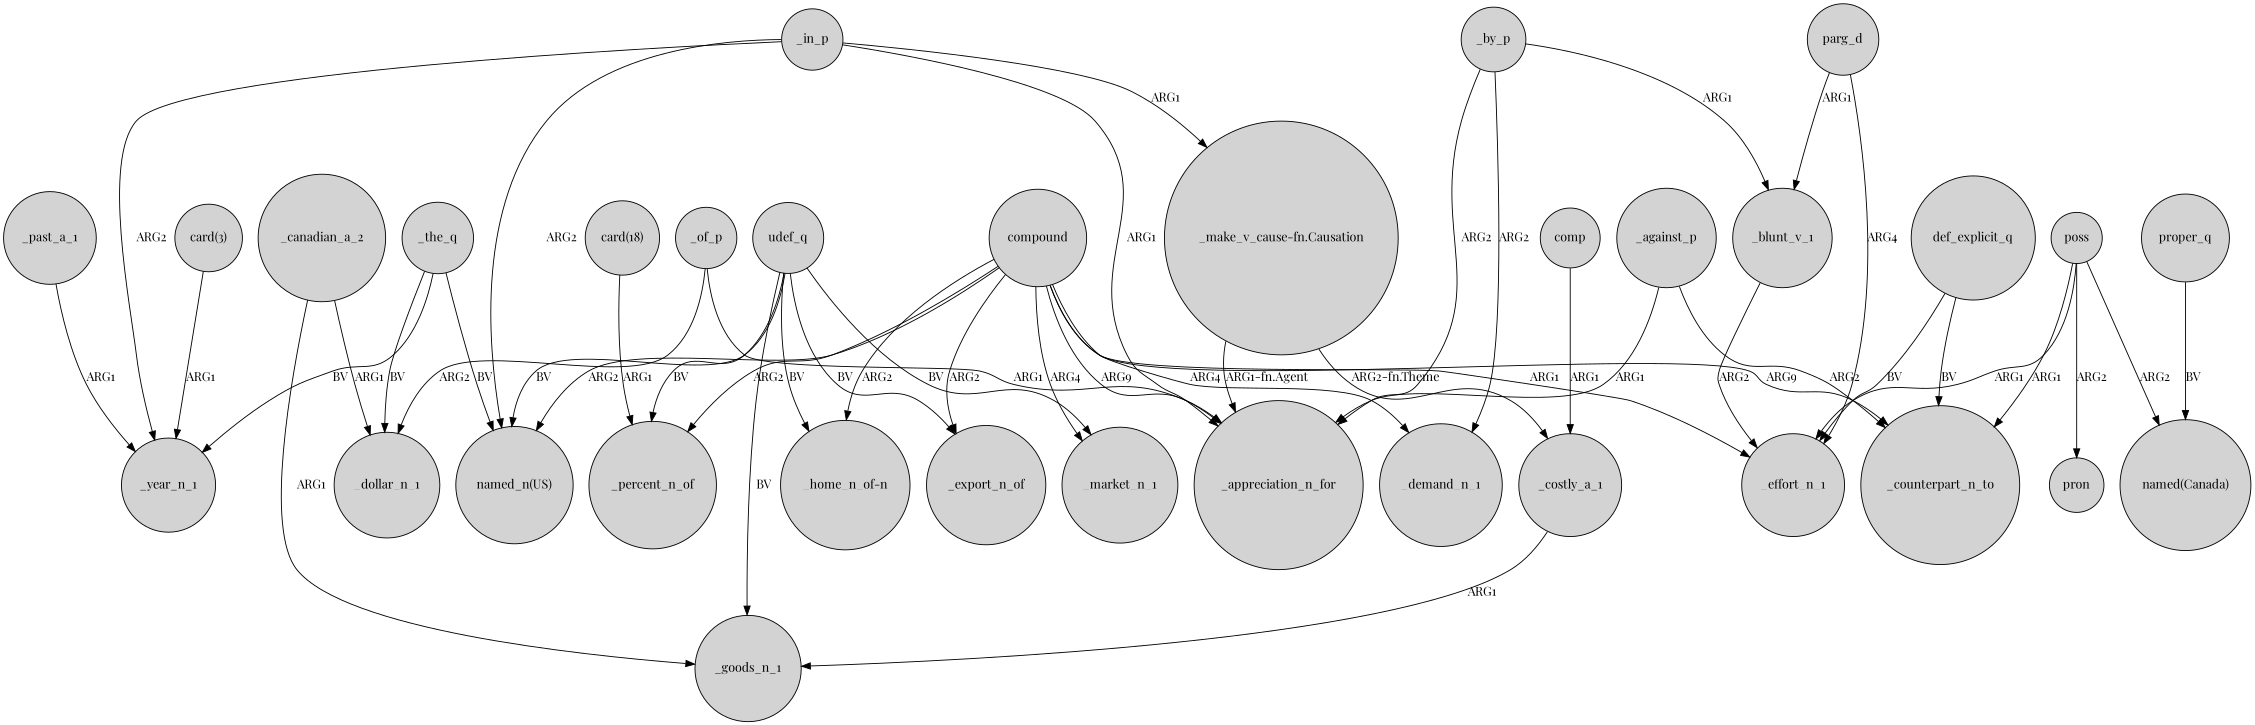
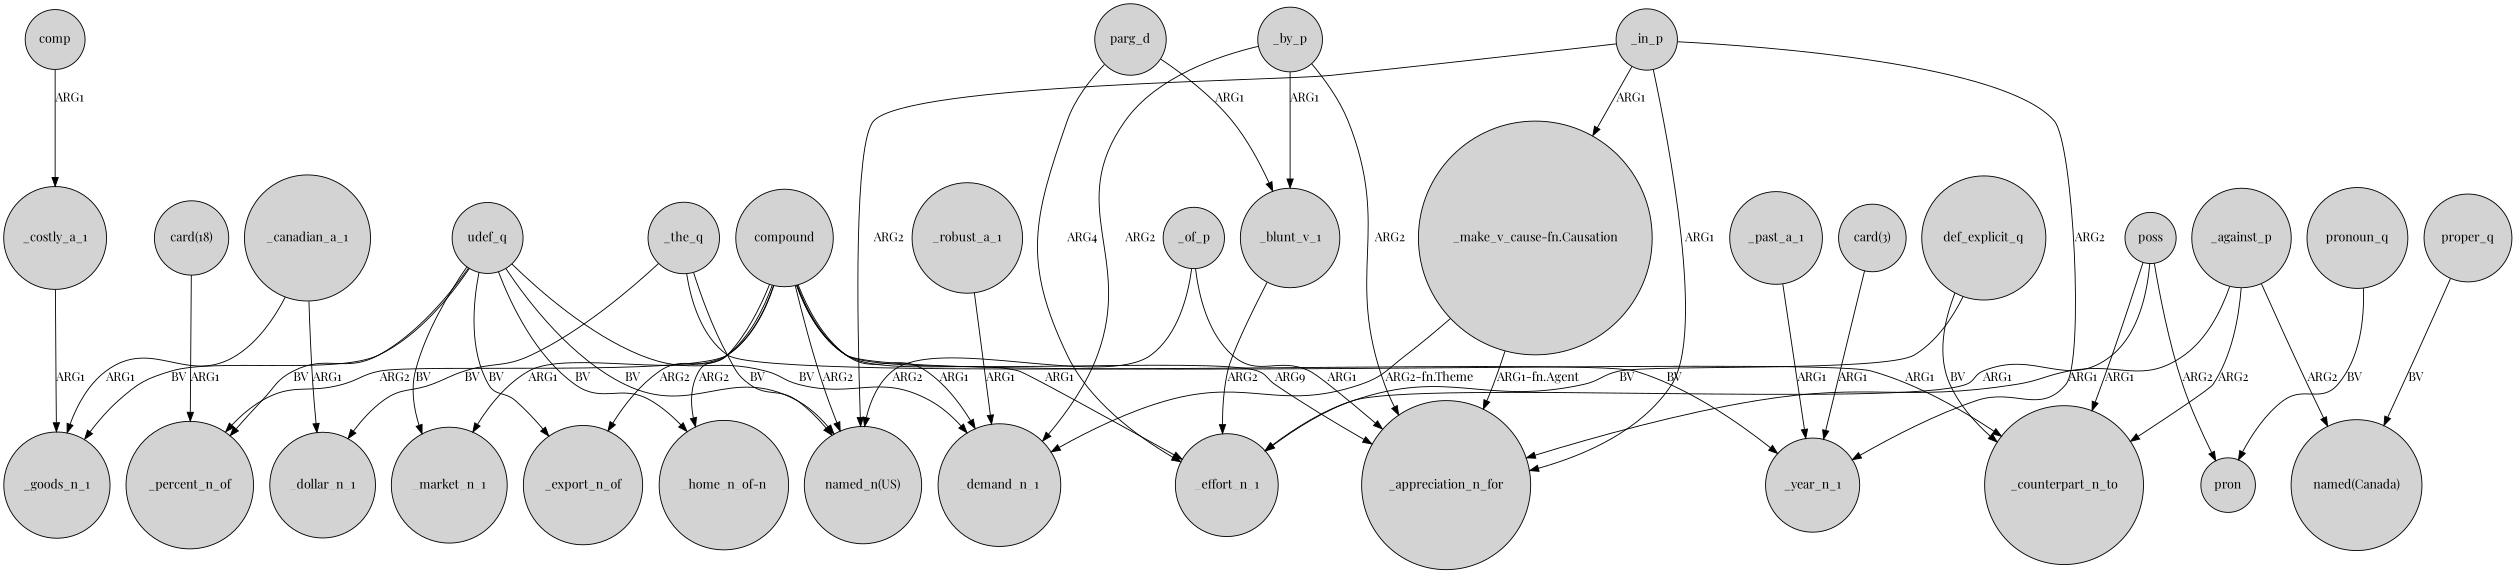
(322, 238) -> (307, 238)
none -> (967, 238)
none -> (2357, 238)
(2121, 339) -> (2292, 351)
(578, 366) -> (1002, 361)
none -> (741, 367)
(1066, 378) -> (543, 378)
(1206, 378) -> (954, 378)
(1782, 378) -> (1920, 378)
(1467, 389) -> (1261, 394)
